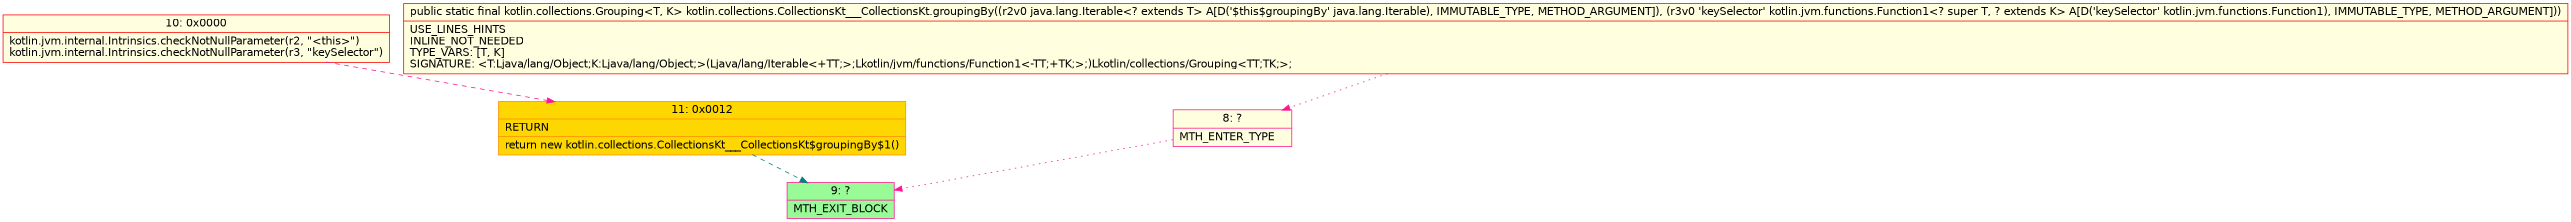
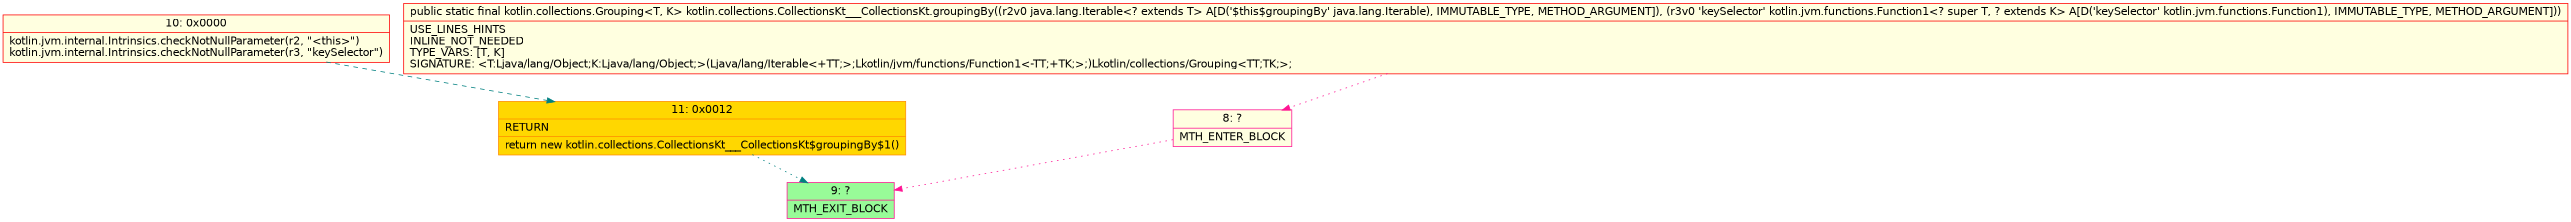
(437, 81) -> (437, 81)
(1227, 137) -> (1232, 137)
(777, 167) -> (777, 167)
